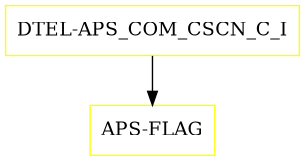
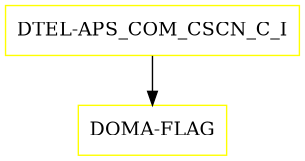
(152, 130) -> (152, 130)
